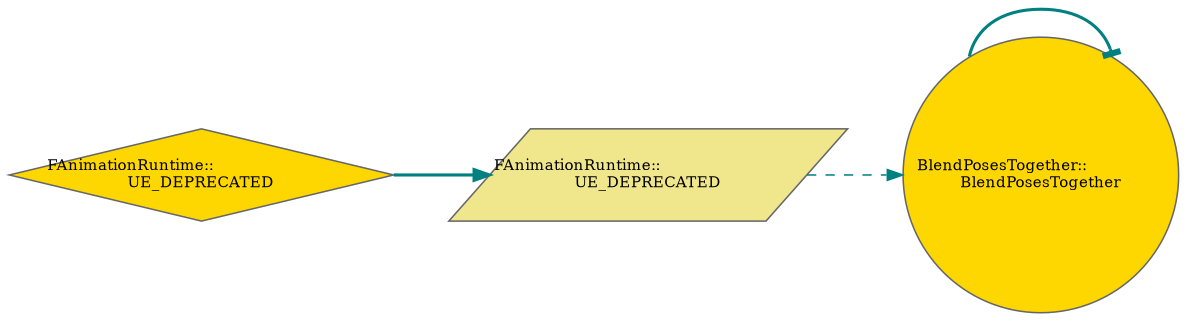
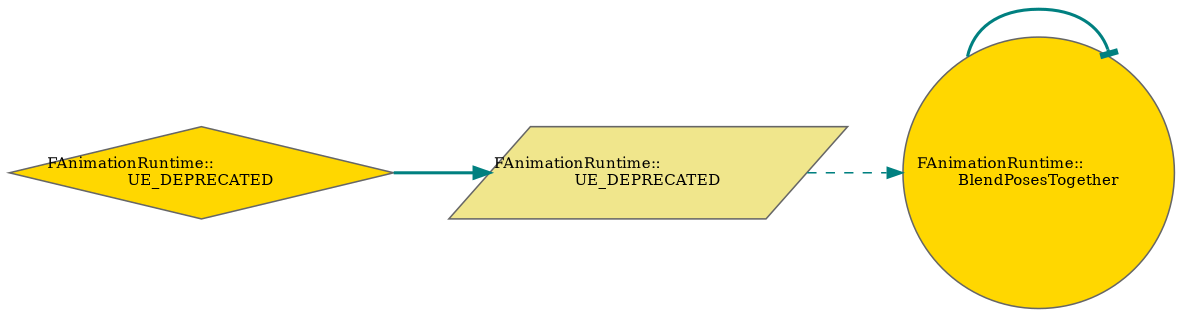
(1041, 175) -> (1039, 173)
